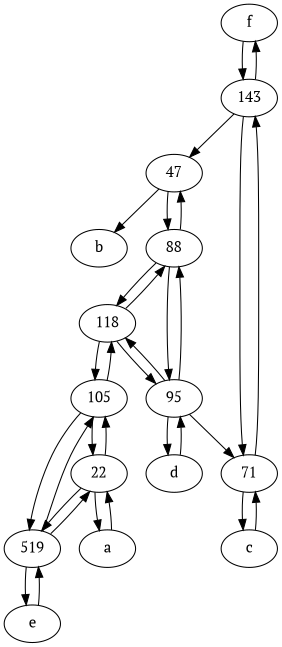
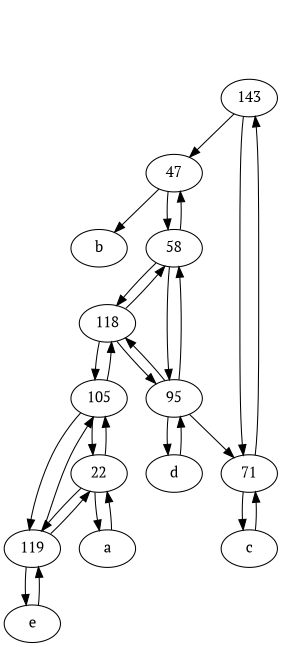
(249, 23) -> none
(174, 248) -> (174, 248)
(32, 549) -> (32, 549)
